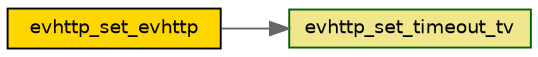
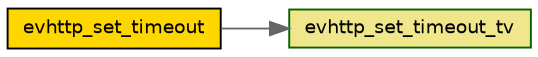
(114, 29) -> (114, 29)
